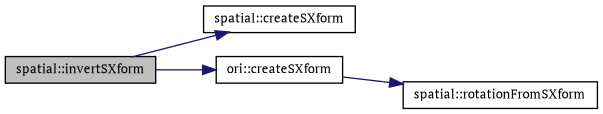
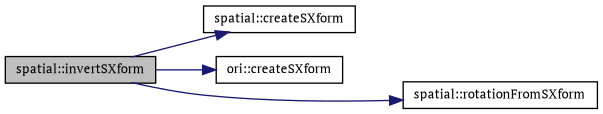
(366, 80) -> (260, 99)
